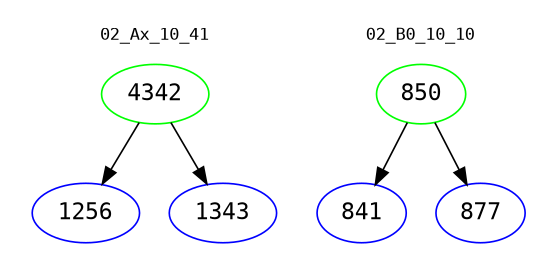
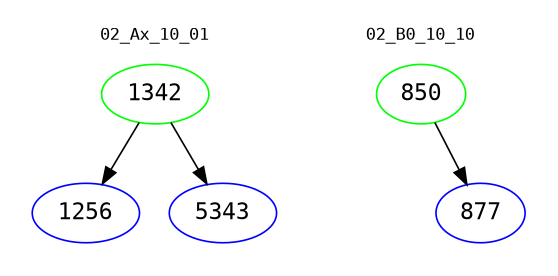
(155, 36) -> (155, 36)
(155, 94) -> (155, 94)
(223, 213) -> (223, 213)
(362, 213) -> none
